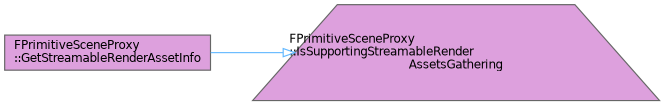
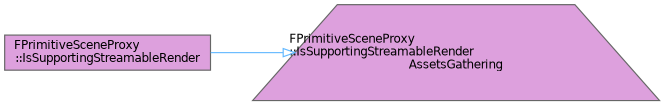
(108, 53) -> (108, 53)
